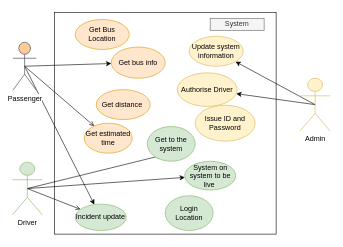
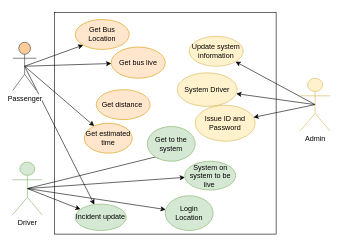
(237, 24) -> none
none -> (57, 55)
(138, 63) -> (138, 63)
(207, 90) -> (207, 90)
none -> (286, 111)
(90, 123) -> (90, 122)
none -> (99, 200)
(76, 208) -> (75, 207)
